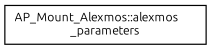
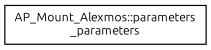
(105, 25) -> (105, 25)
